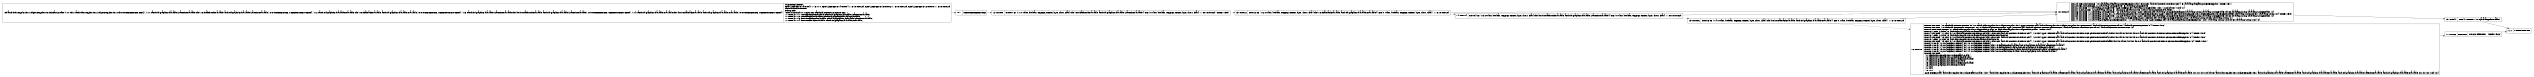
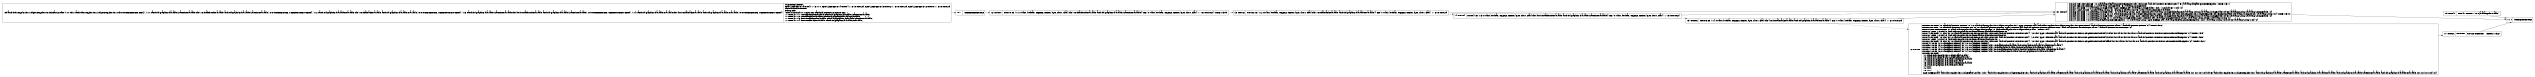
(975, 13) -> (974, 13)
(2368, 17) -> (2398, 17)
(2522, 31) -> (2523, 20)
(2485, 34) -> (2484, 34)
